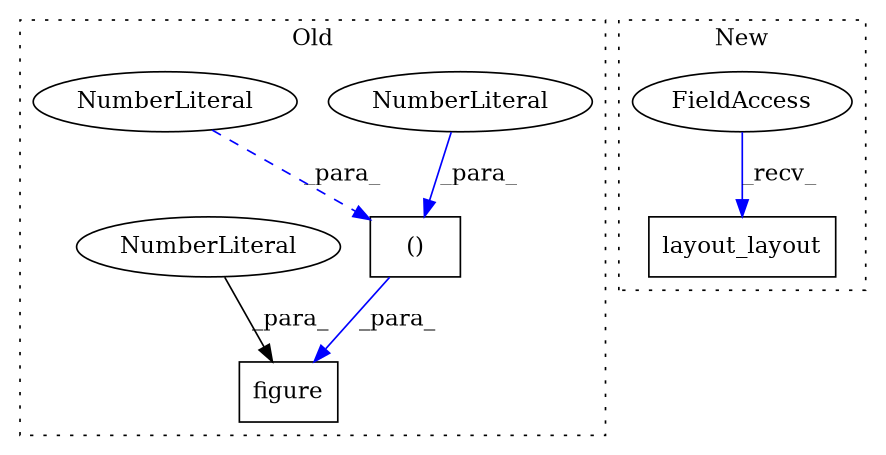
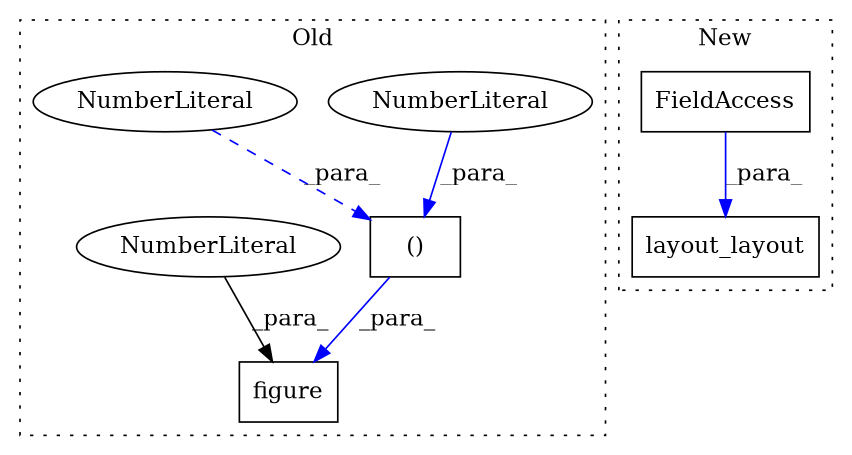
(742, 102) -> (726, 102)
(780, 174) -> (764, 174)
